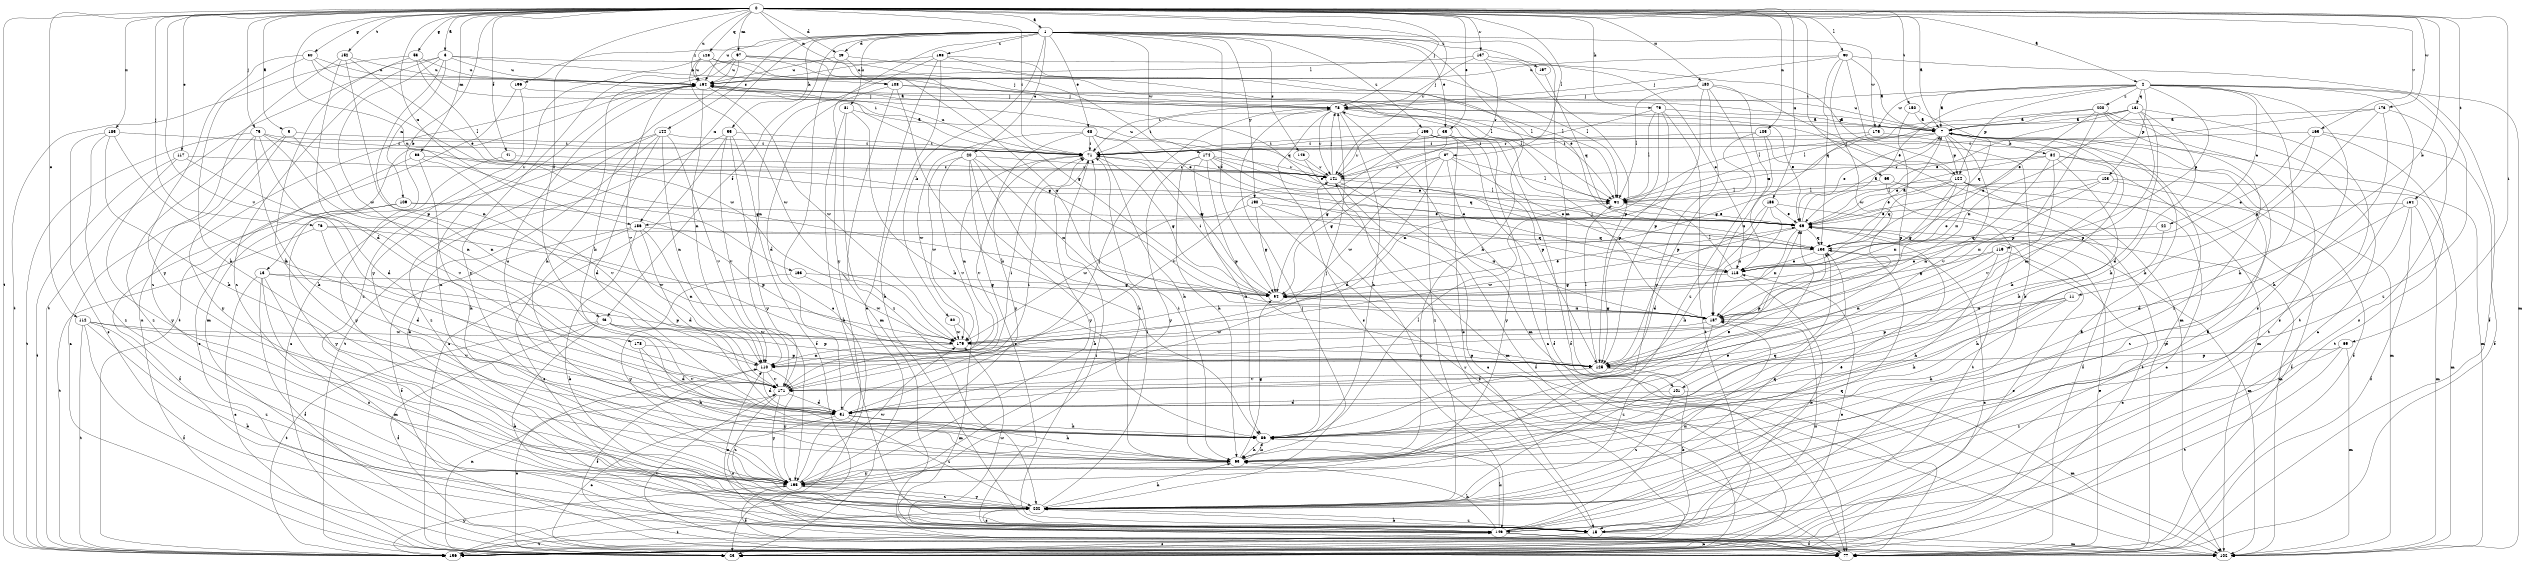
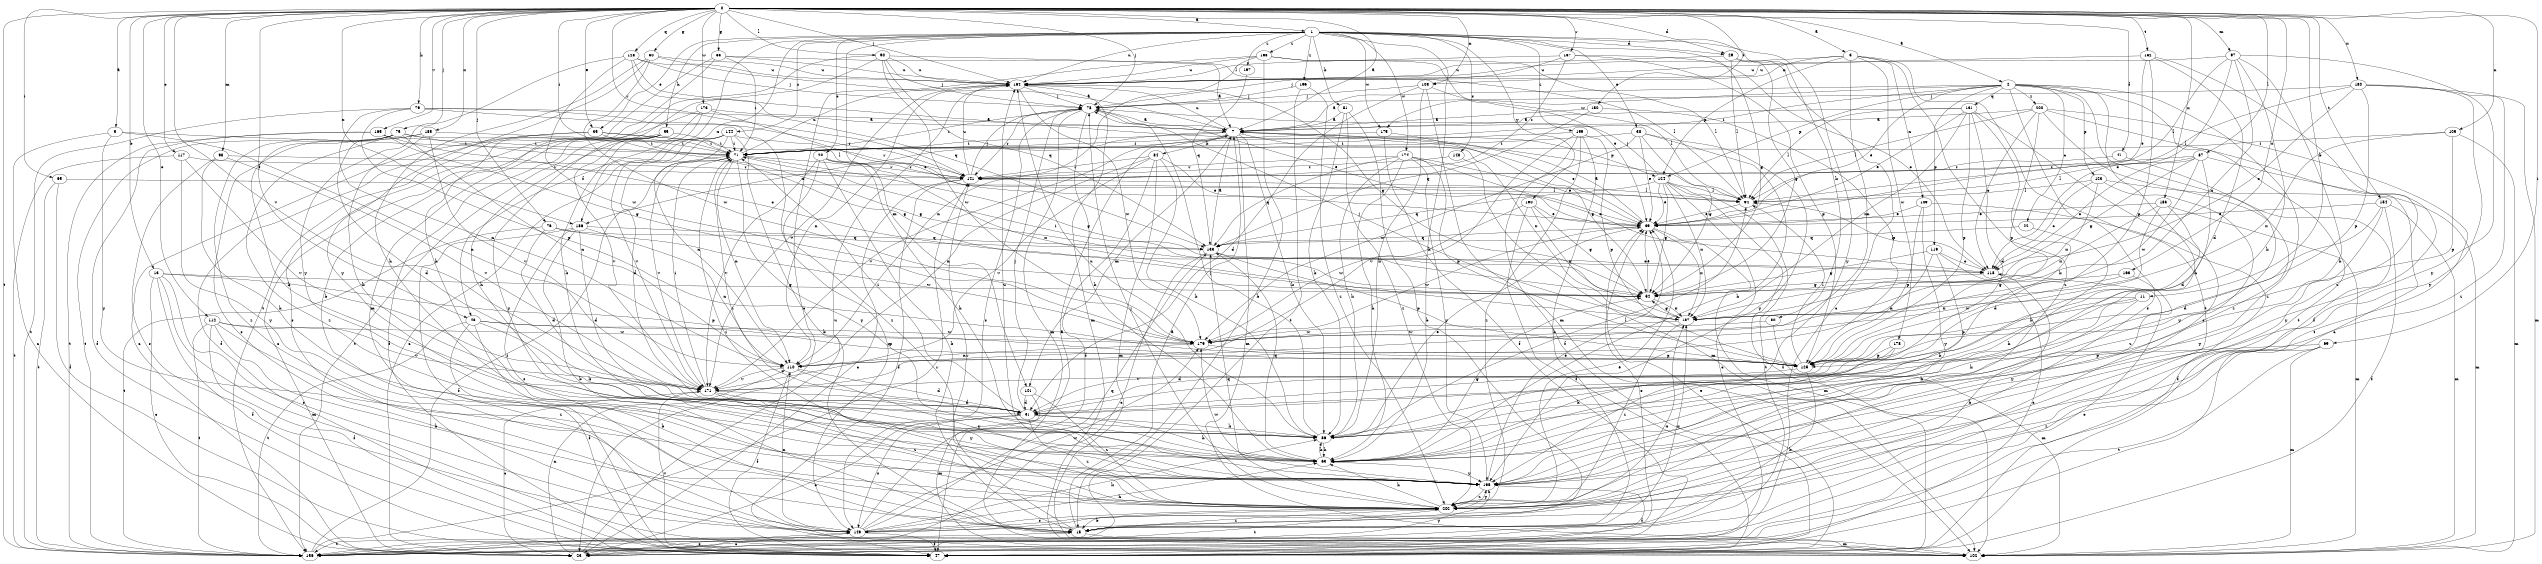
(703, 44) -> (874, 44)
(1222, 167) -> (1762, 167)
(932, 248) -> none
(692, 379) -> (590, 379)
(1846, 556) -> (937, 556)
